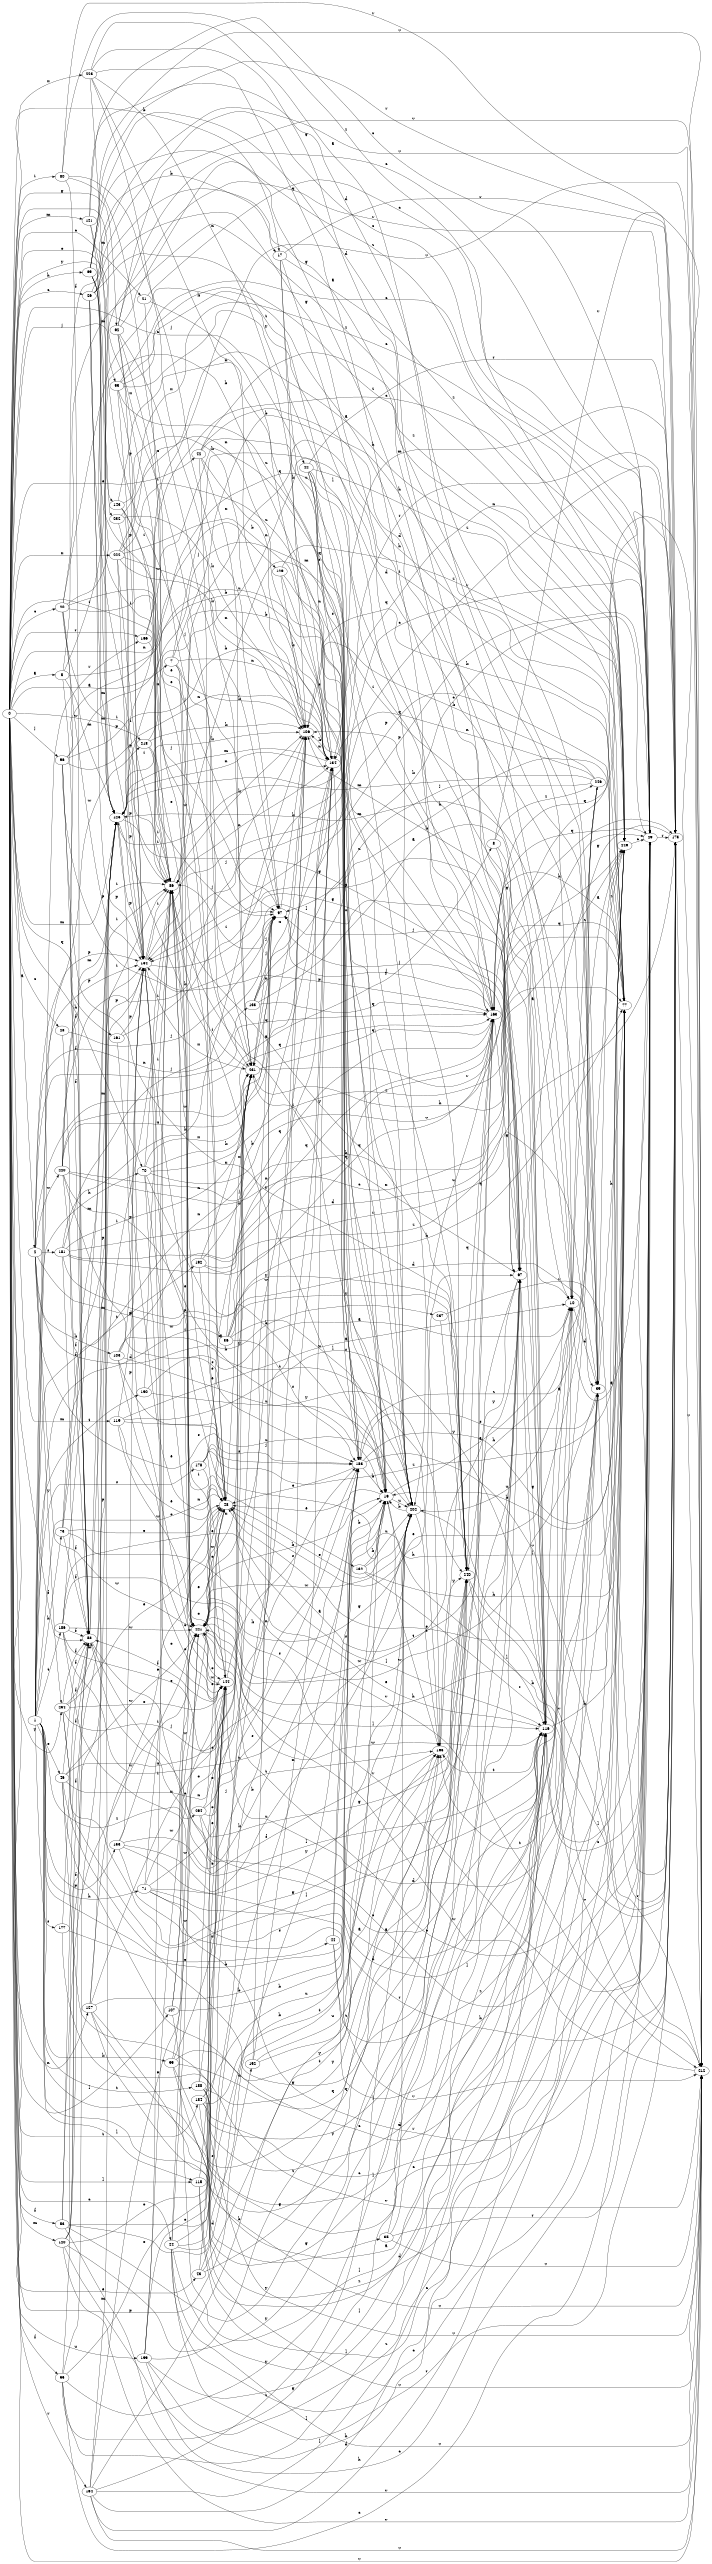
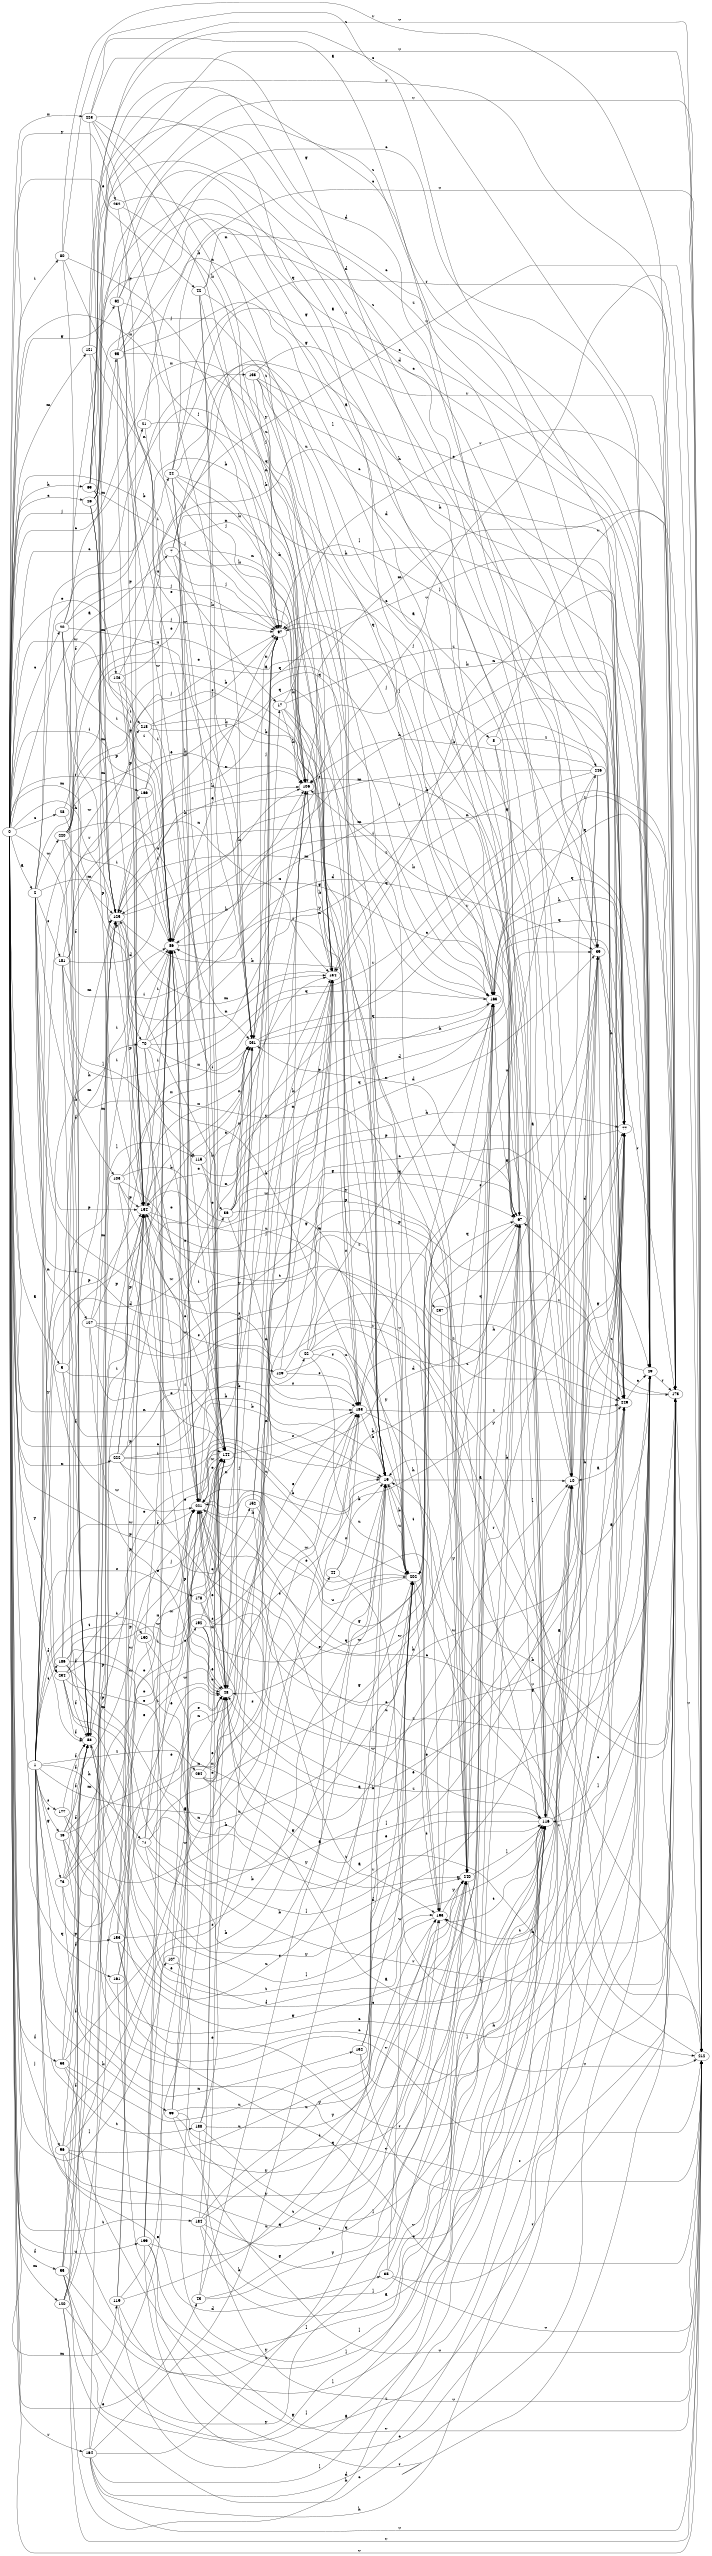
(48, 1619) -> (48, 1821)
(579, 1854) -> (586, 1588)
(524, 1931) -> none
